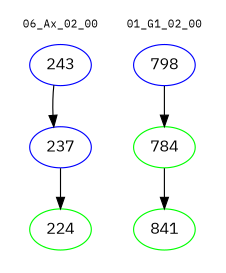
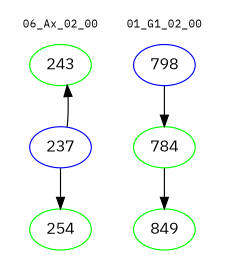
(61, 65) -> (61, 65)
(53, 100) -> (68, 112)
(61, 229) -> (61, 229)
(164, 229) -> (164, 229)
